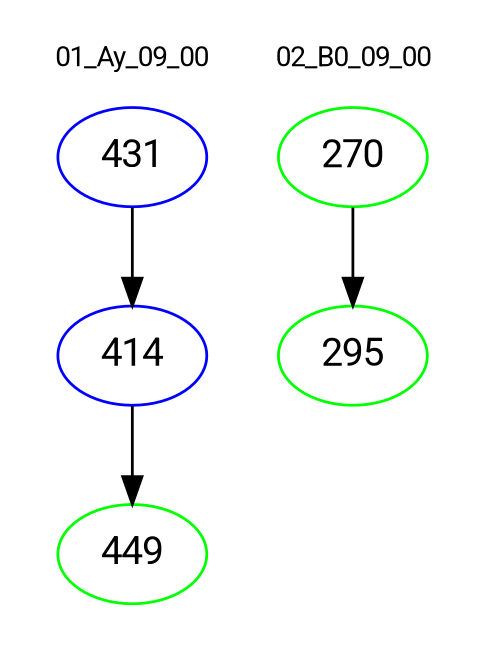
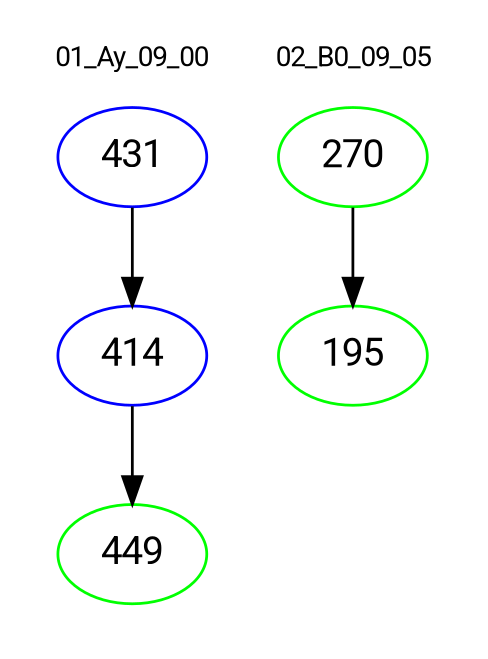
(354, 59) -> (354, 59)
(353, 356) -> (353, 356)
